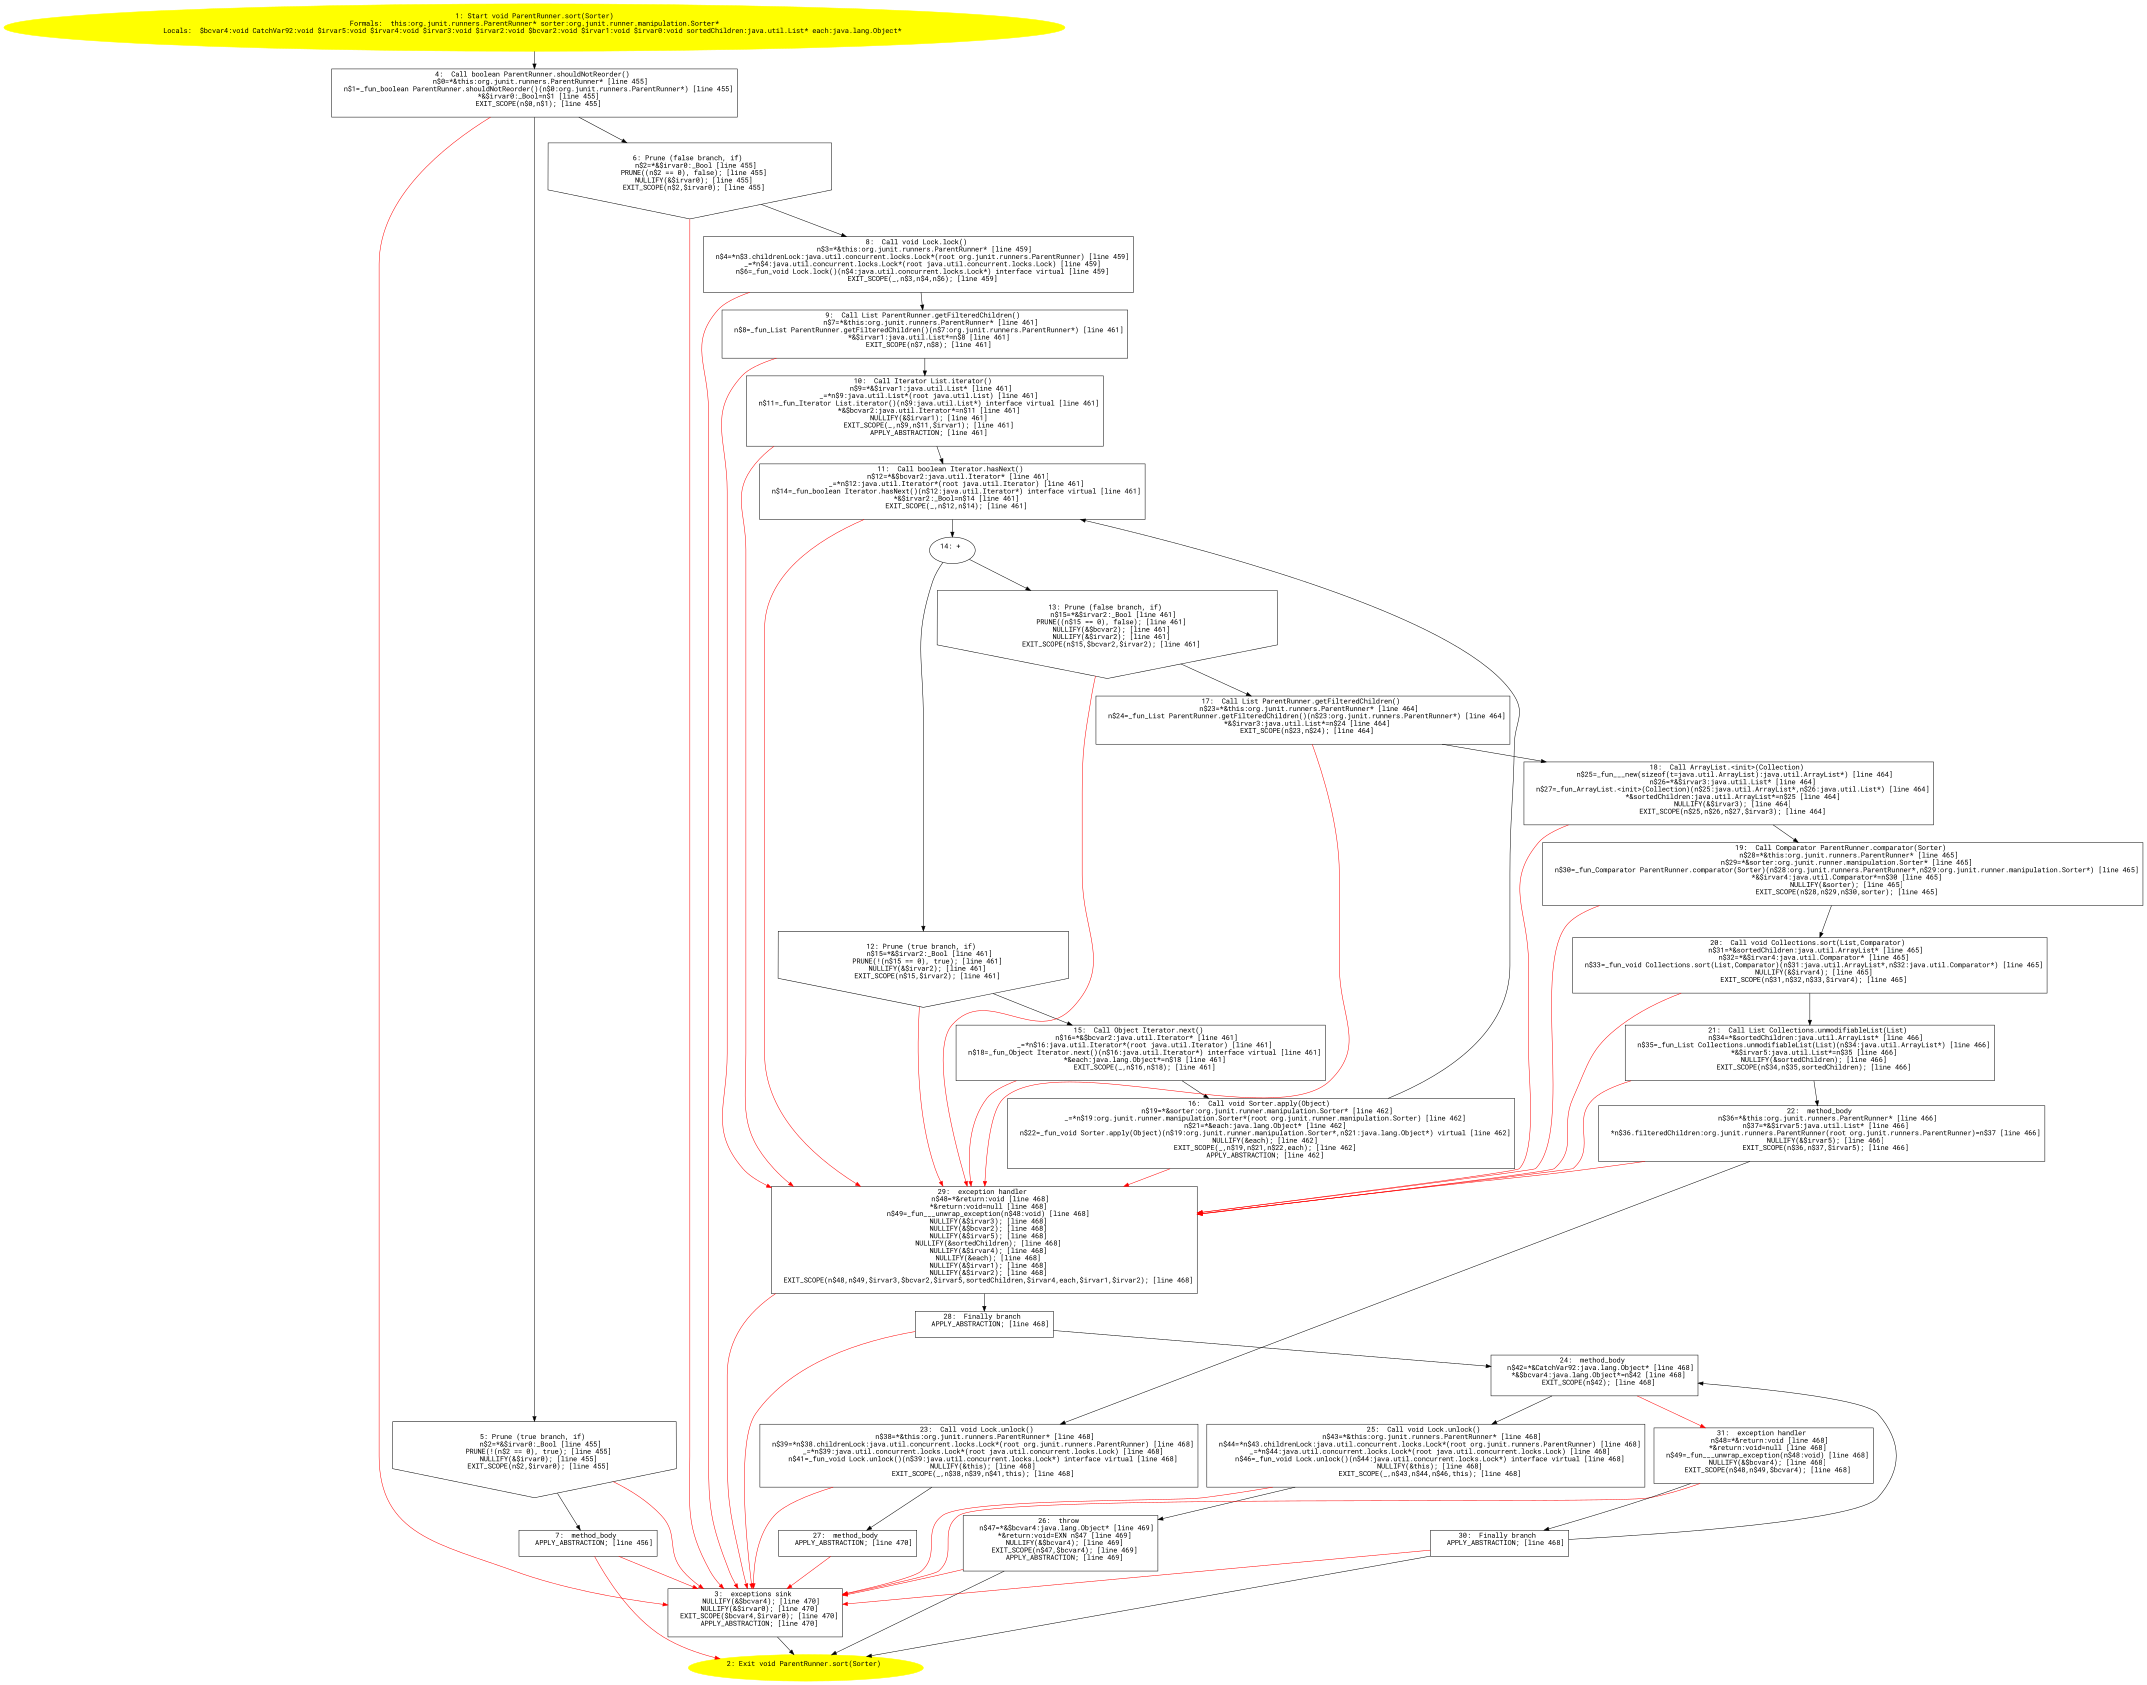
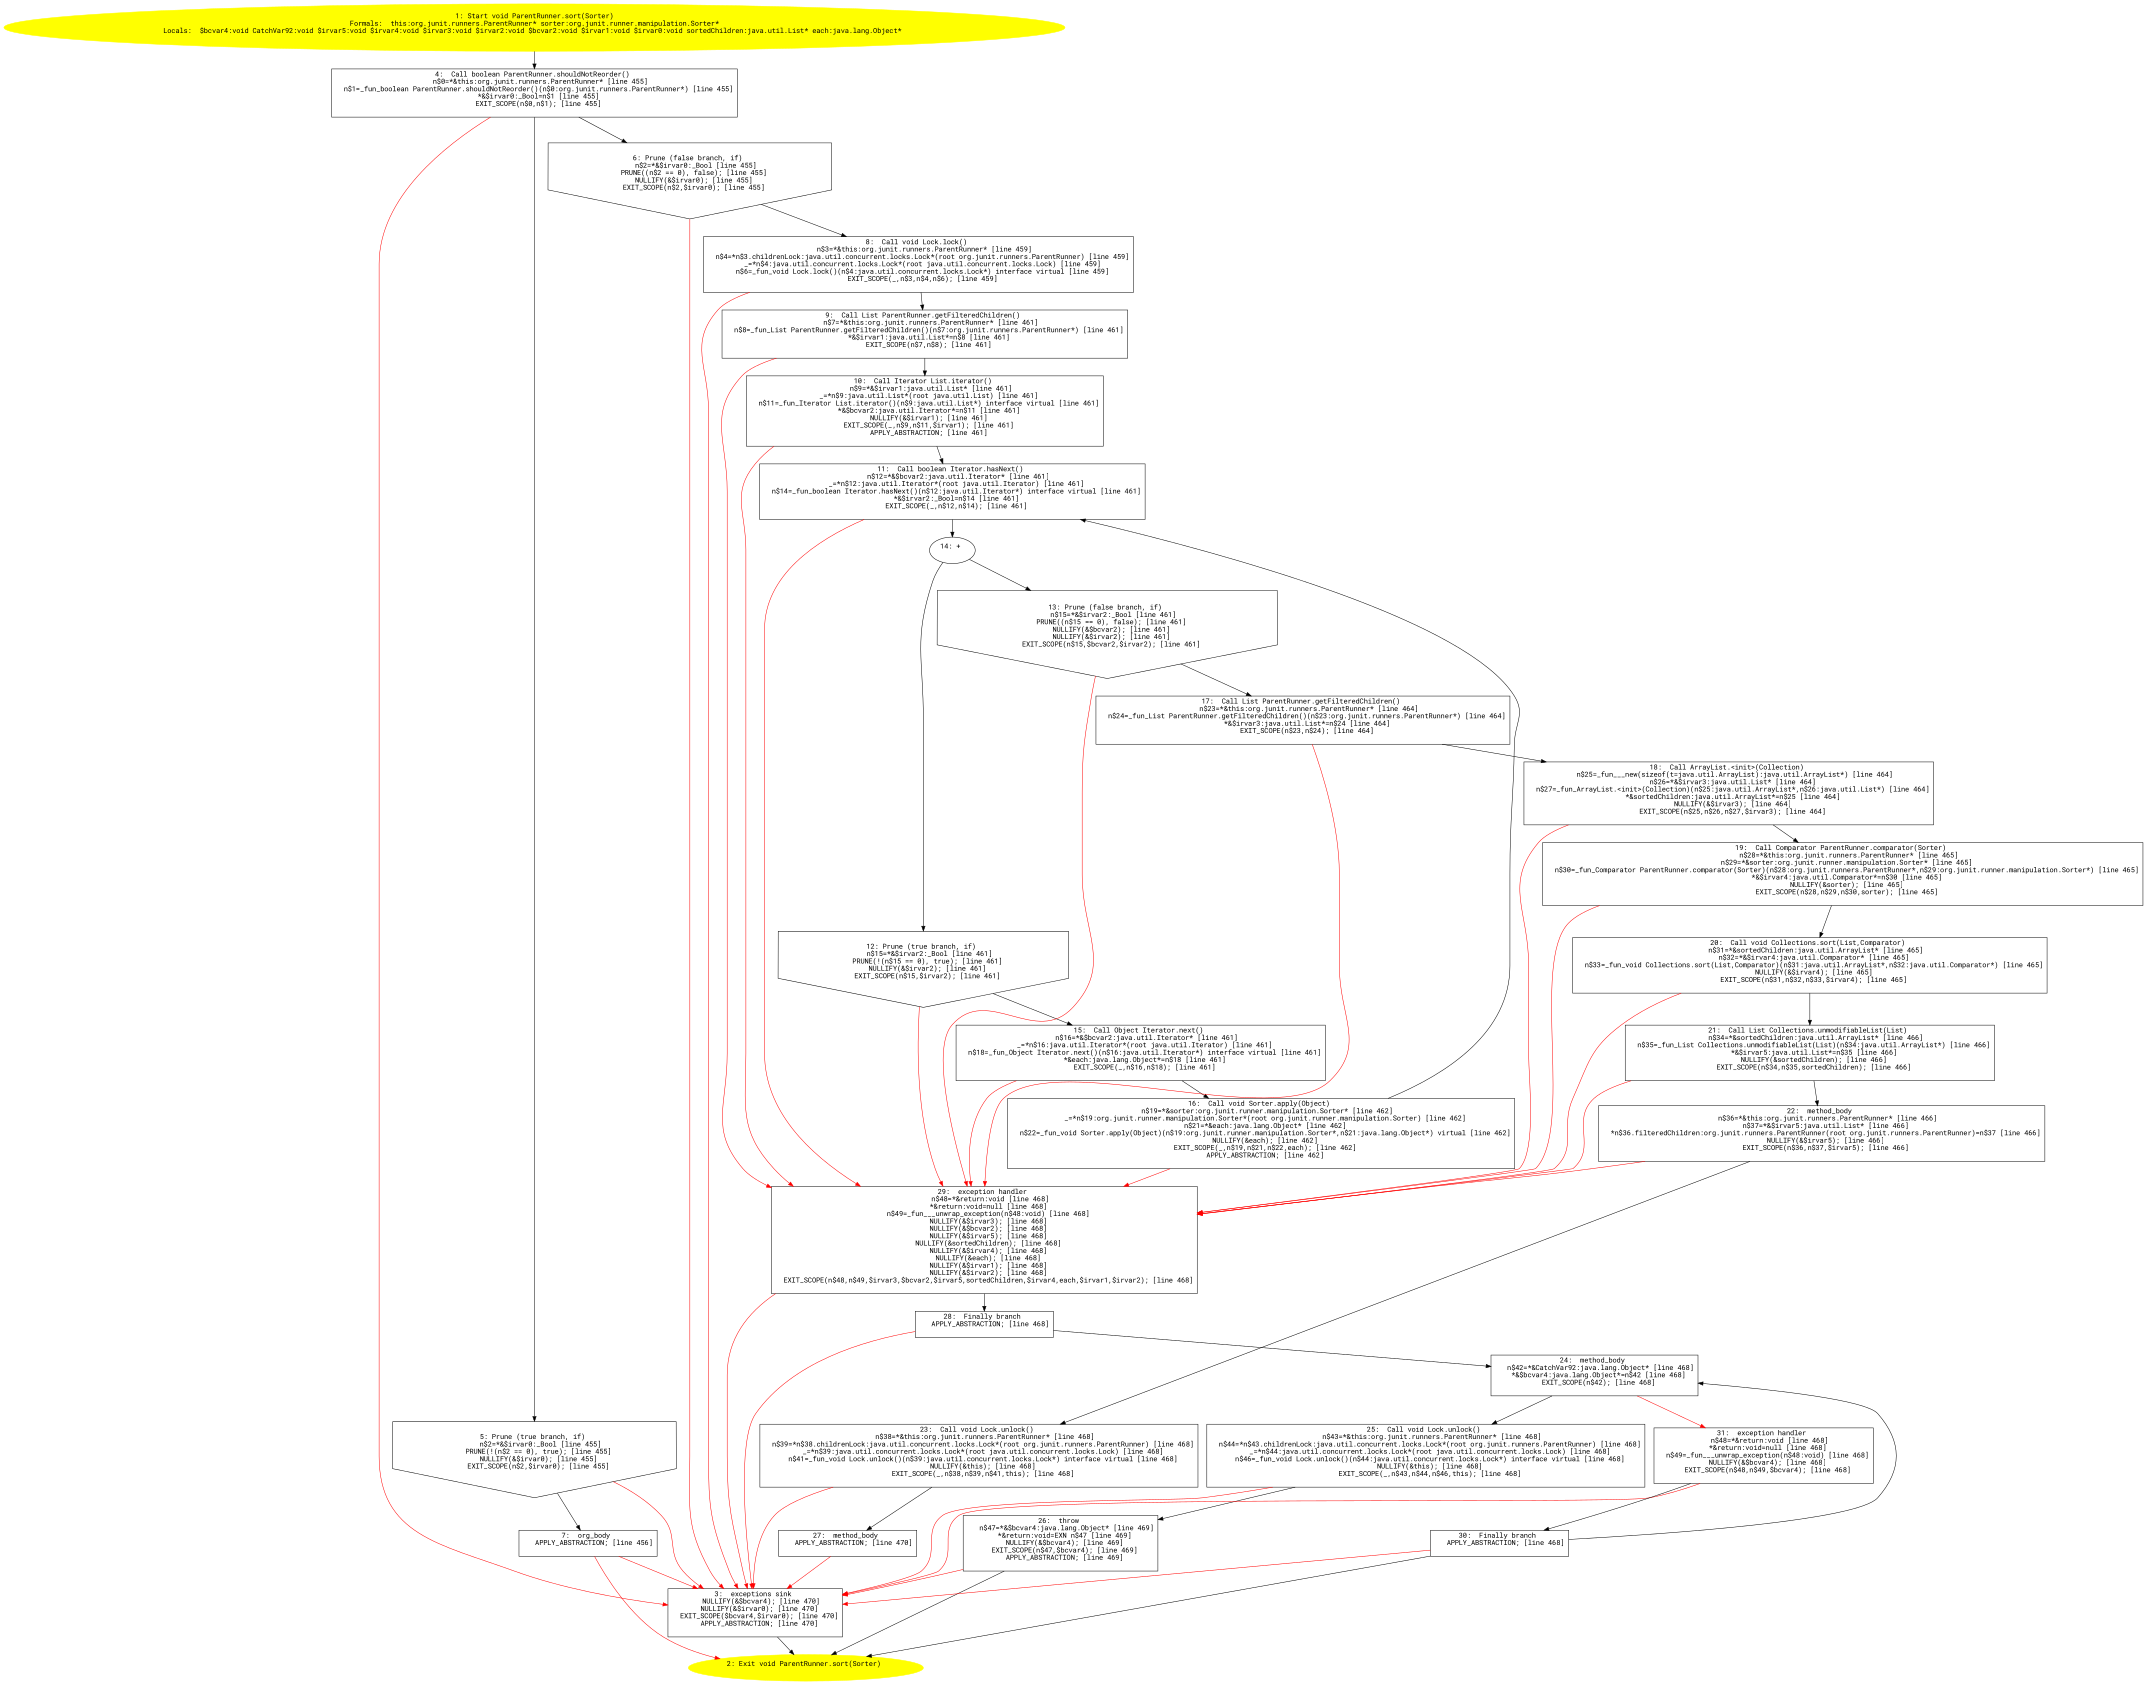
(588, 1543) -> (588, 1543)
